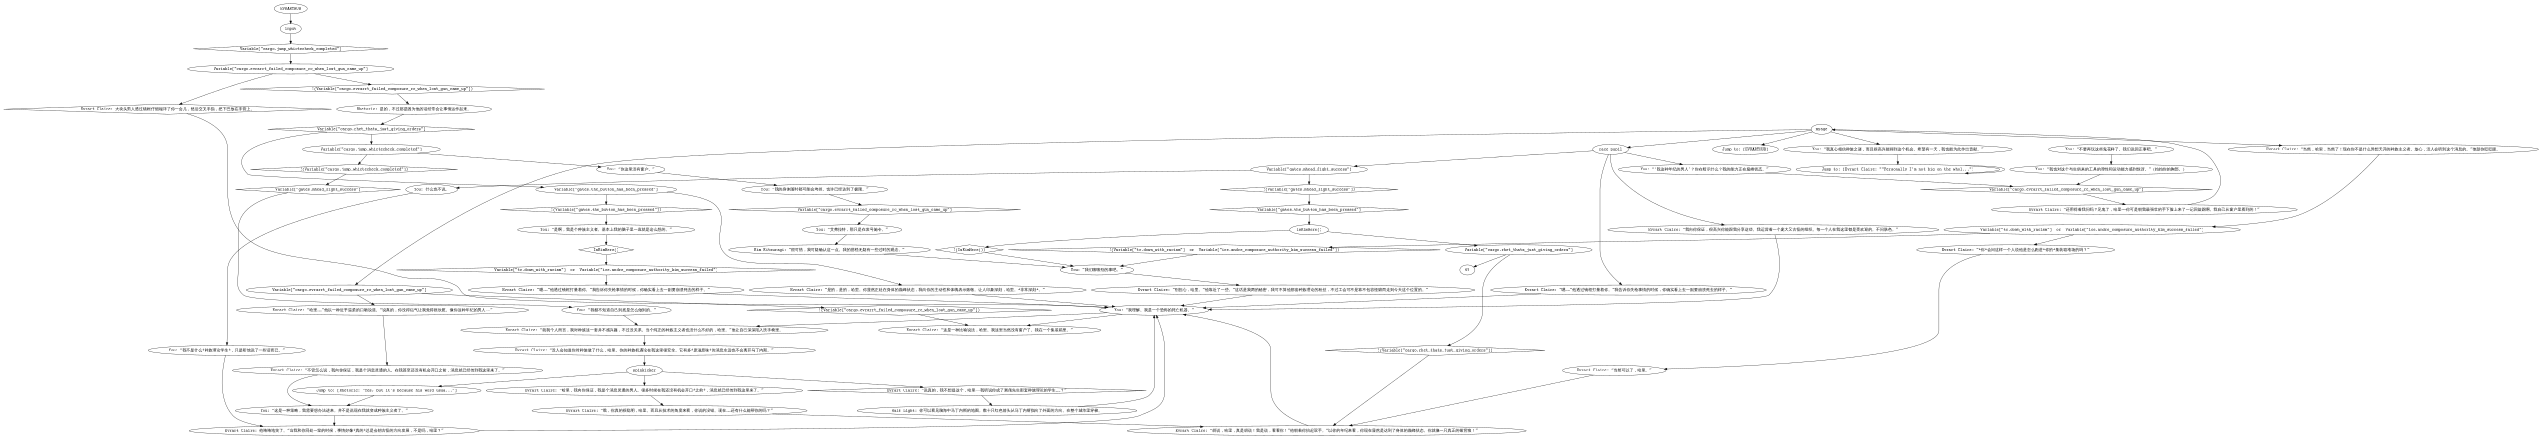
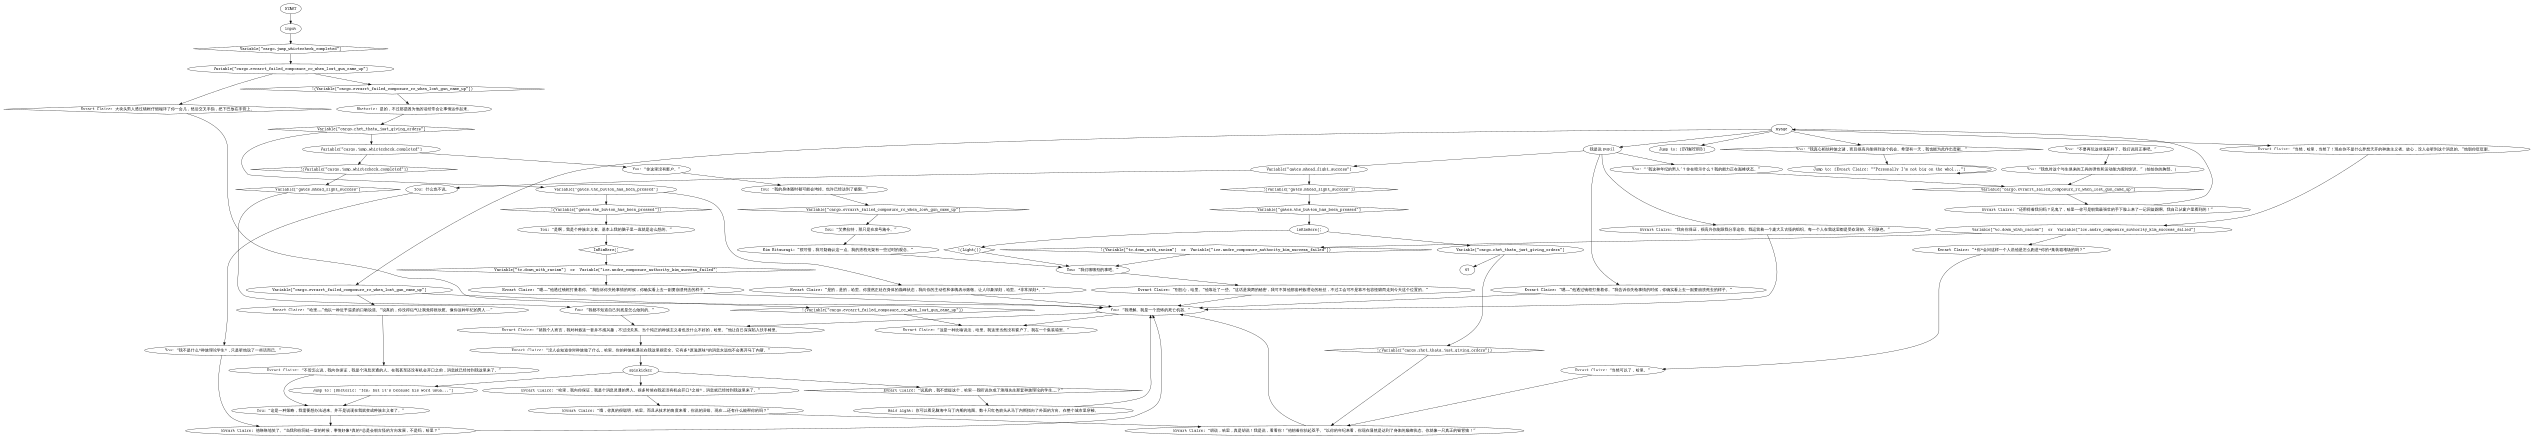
(291, 9) -> (291, 9)
(1611, 149) -> (1602, 149)
(1898, 149) -> (1882, 149)
(969, 250) -> (969, 250)
